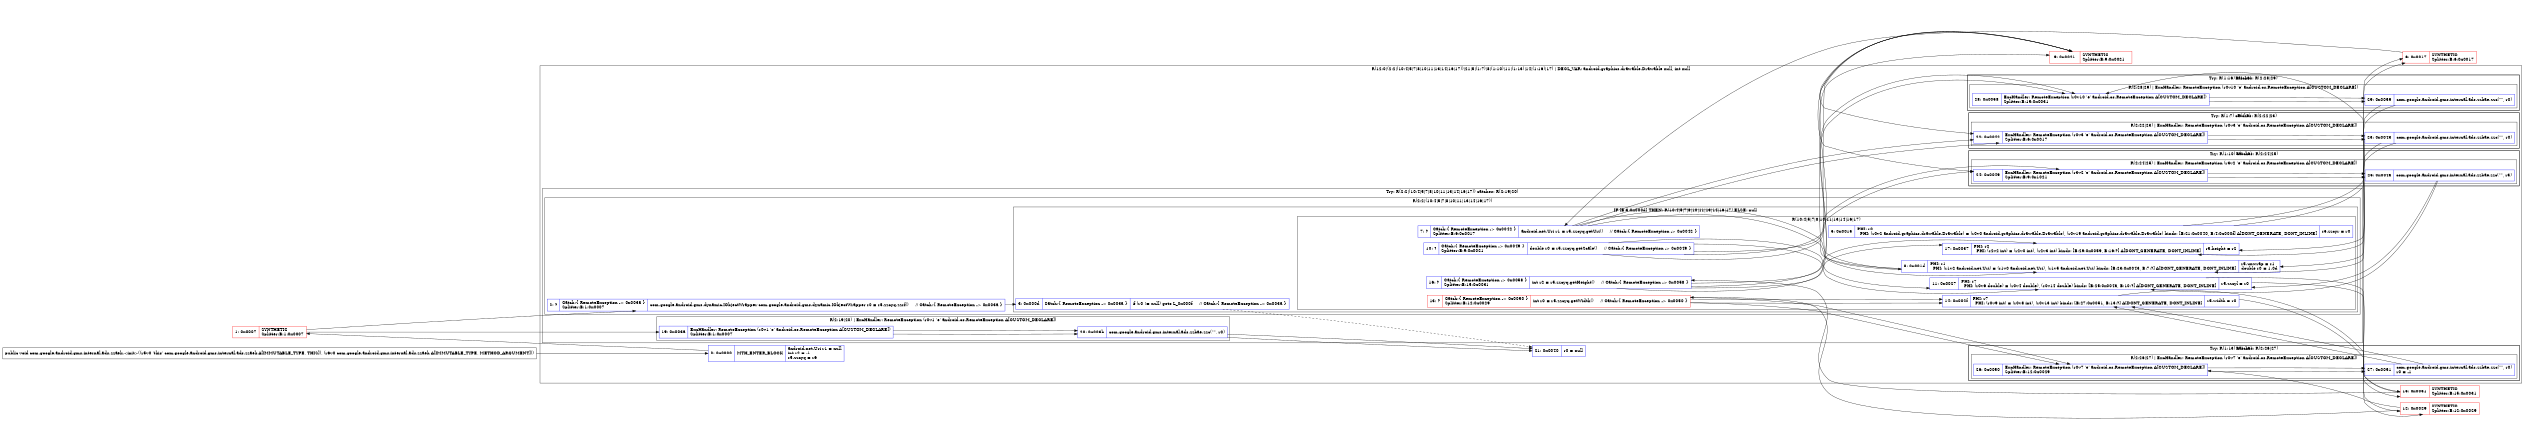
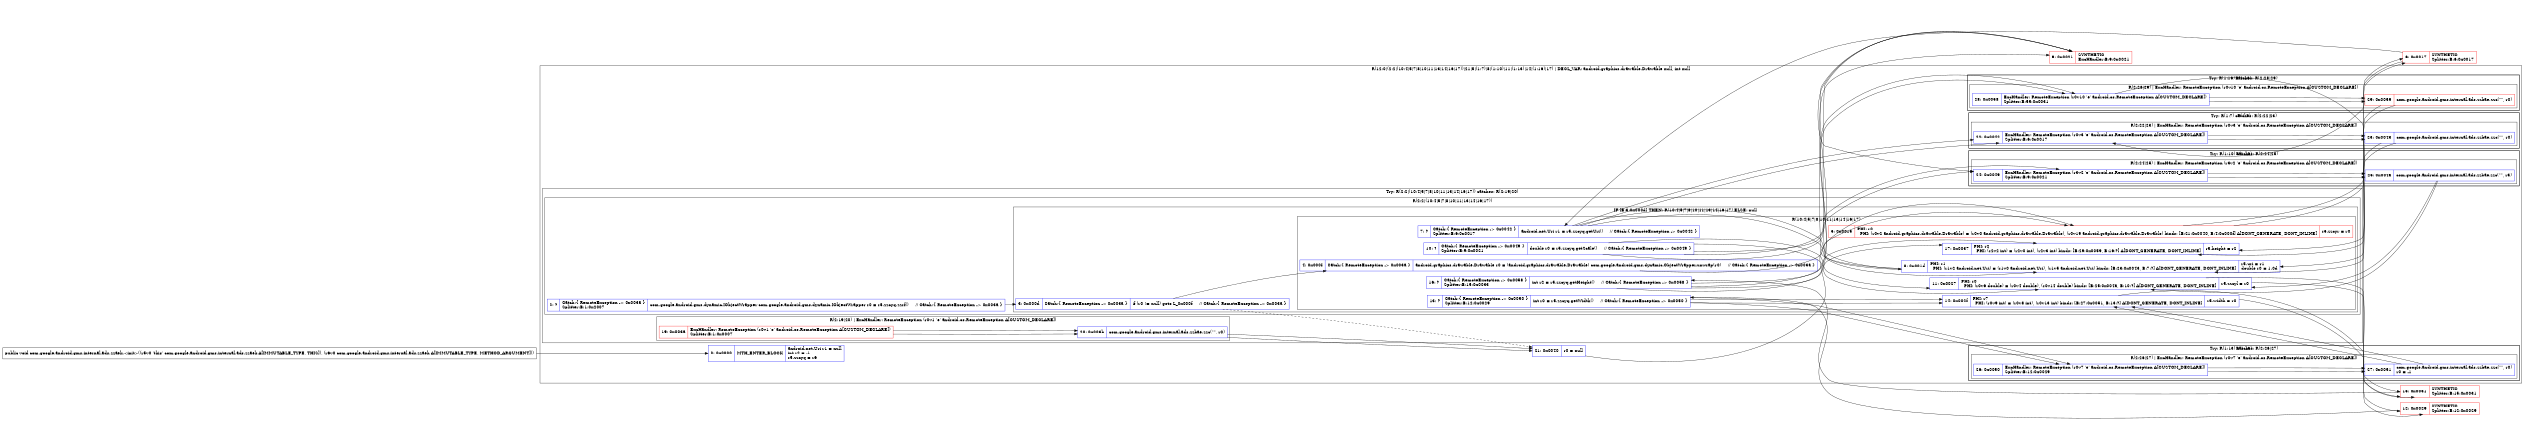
(2104, 59) -> (2104, 59)
(2330, 94) -> (2311, 91)
(2440, 100) -> (2440, 100)
(2026, 102) -> (2026, 102)
(1829, 109) -> (2263, 153)
(2026, 177) -> (2026, 177)
(2091, 232) -> (2091, 232)
(2258, 264) -> (2253, 264)
none -> (1559, 265)
(1970, 281) -> (1970, 281)
(1467, 285) -> (1467, 285)
none -> (1825, 285)
(1559, 301) -> (1559, 301)
(584, 307) -> (584, 307)
(270, 332) -> none
(776, 332) -> (776, 332)
(2316, 386) -> none
